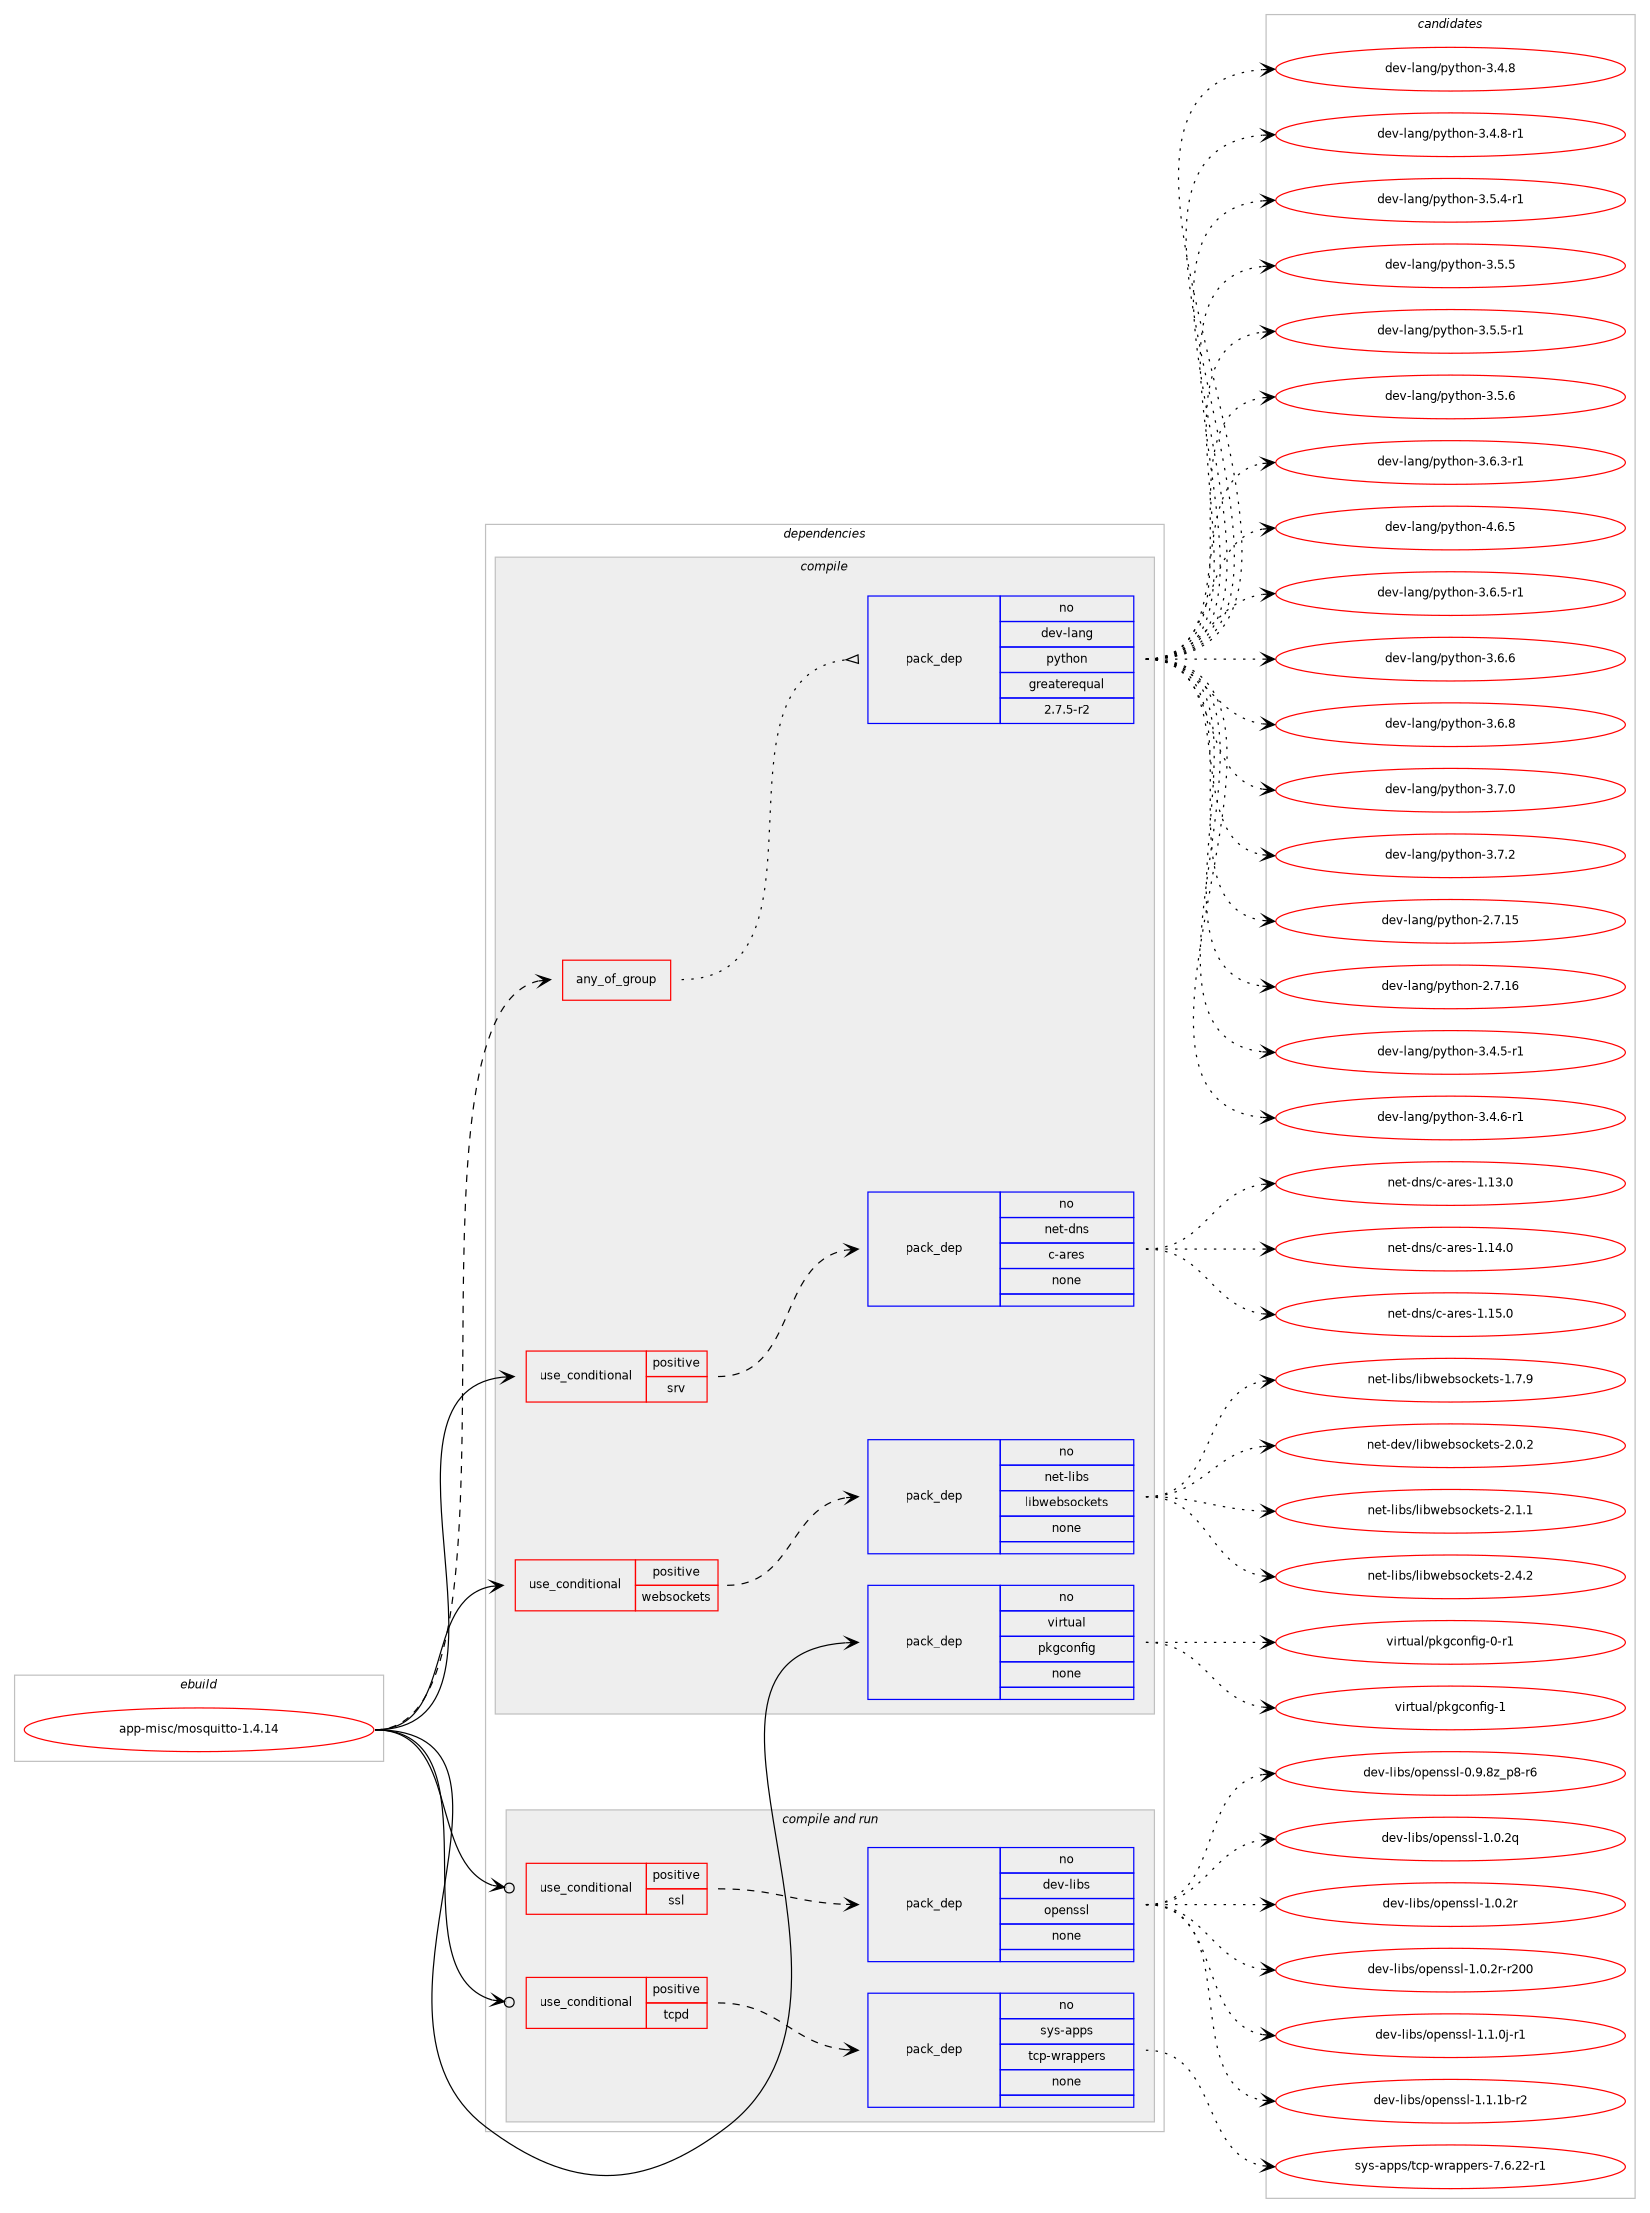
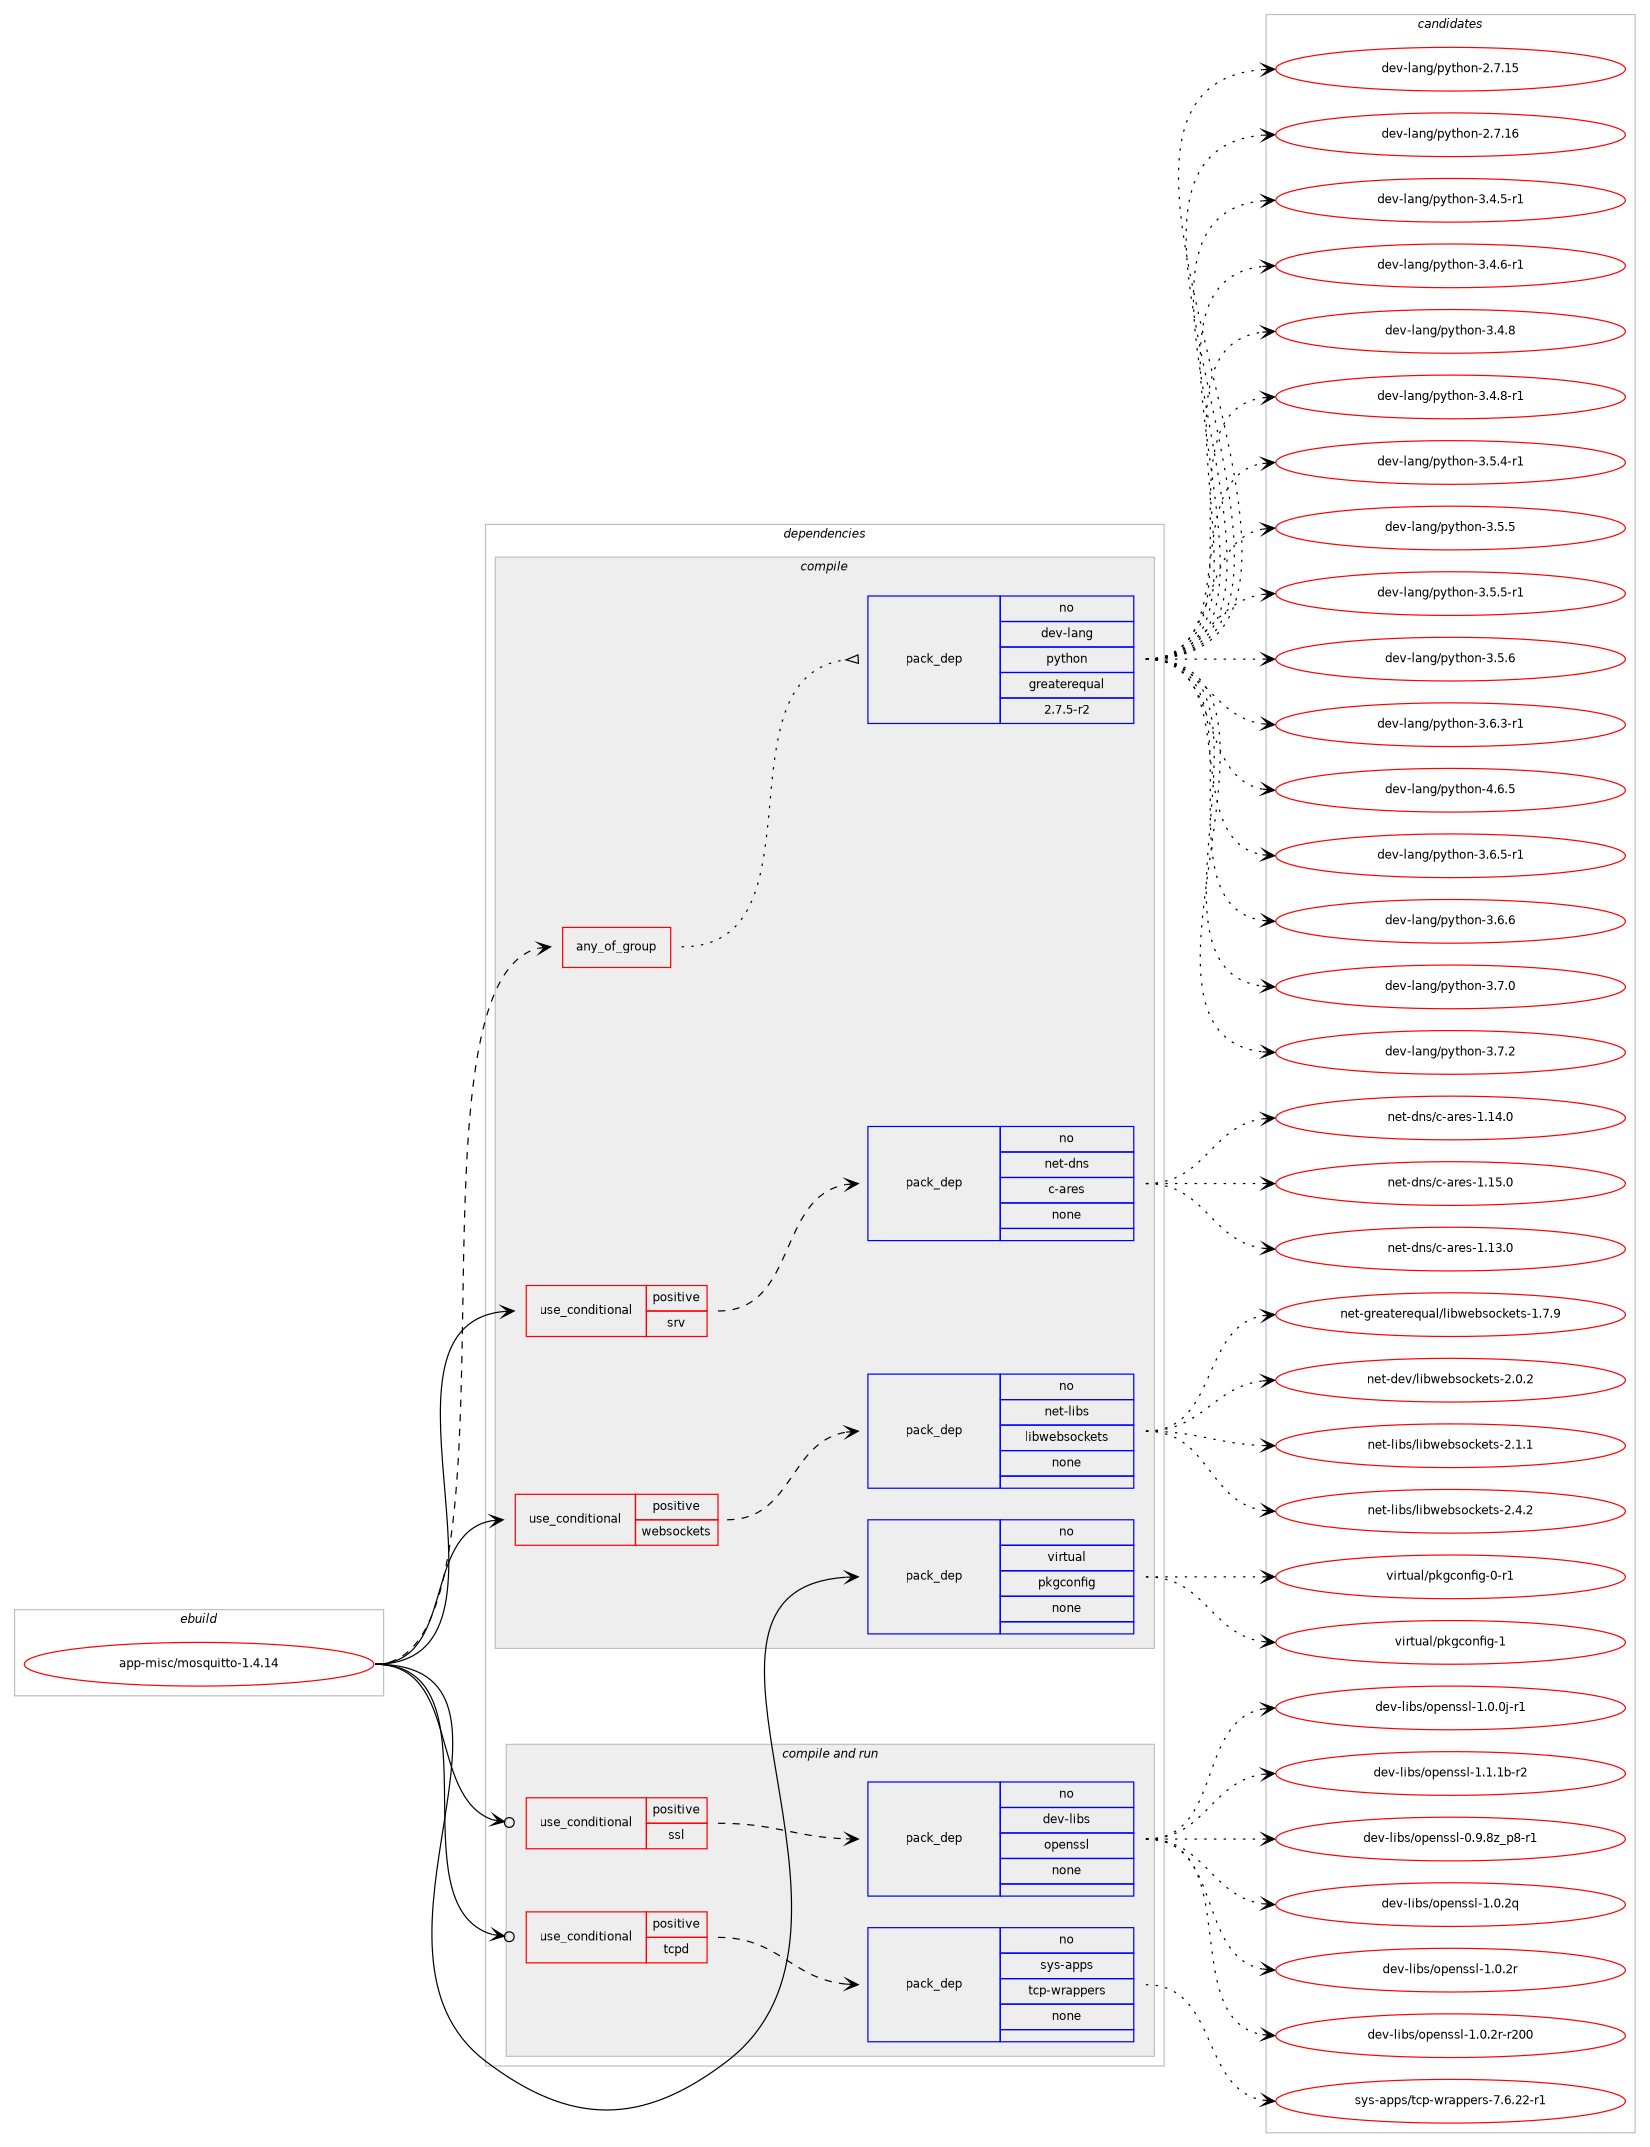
(1451, 725) -> none
(1451, 1380) -> (1451, 1315)
(1451, 1773) -> (1451, 1839)
(1451, 2036) -> (1451, 1708)
